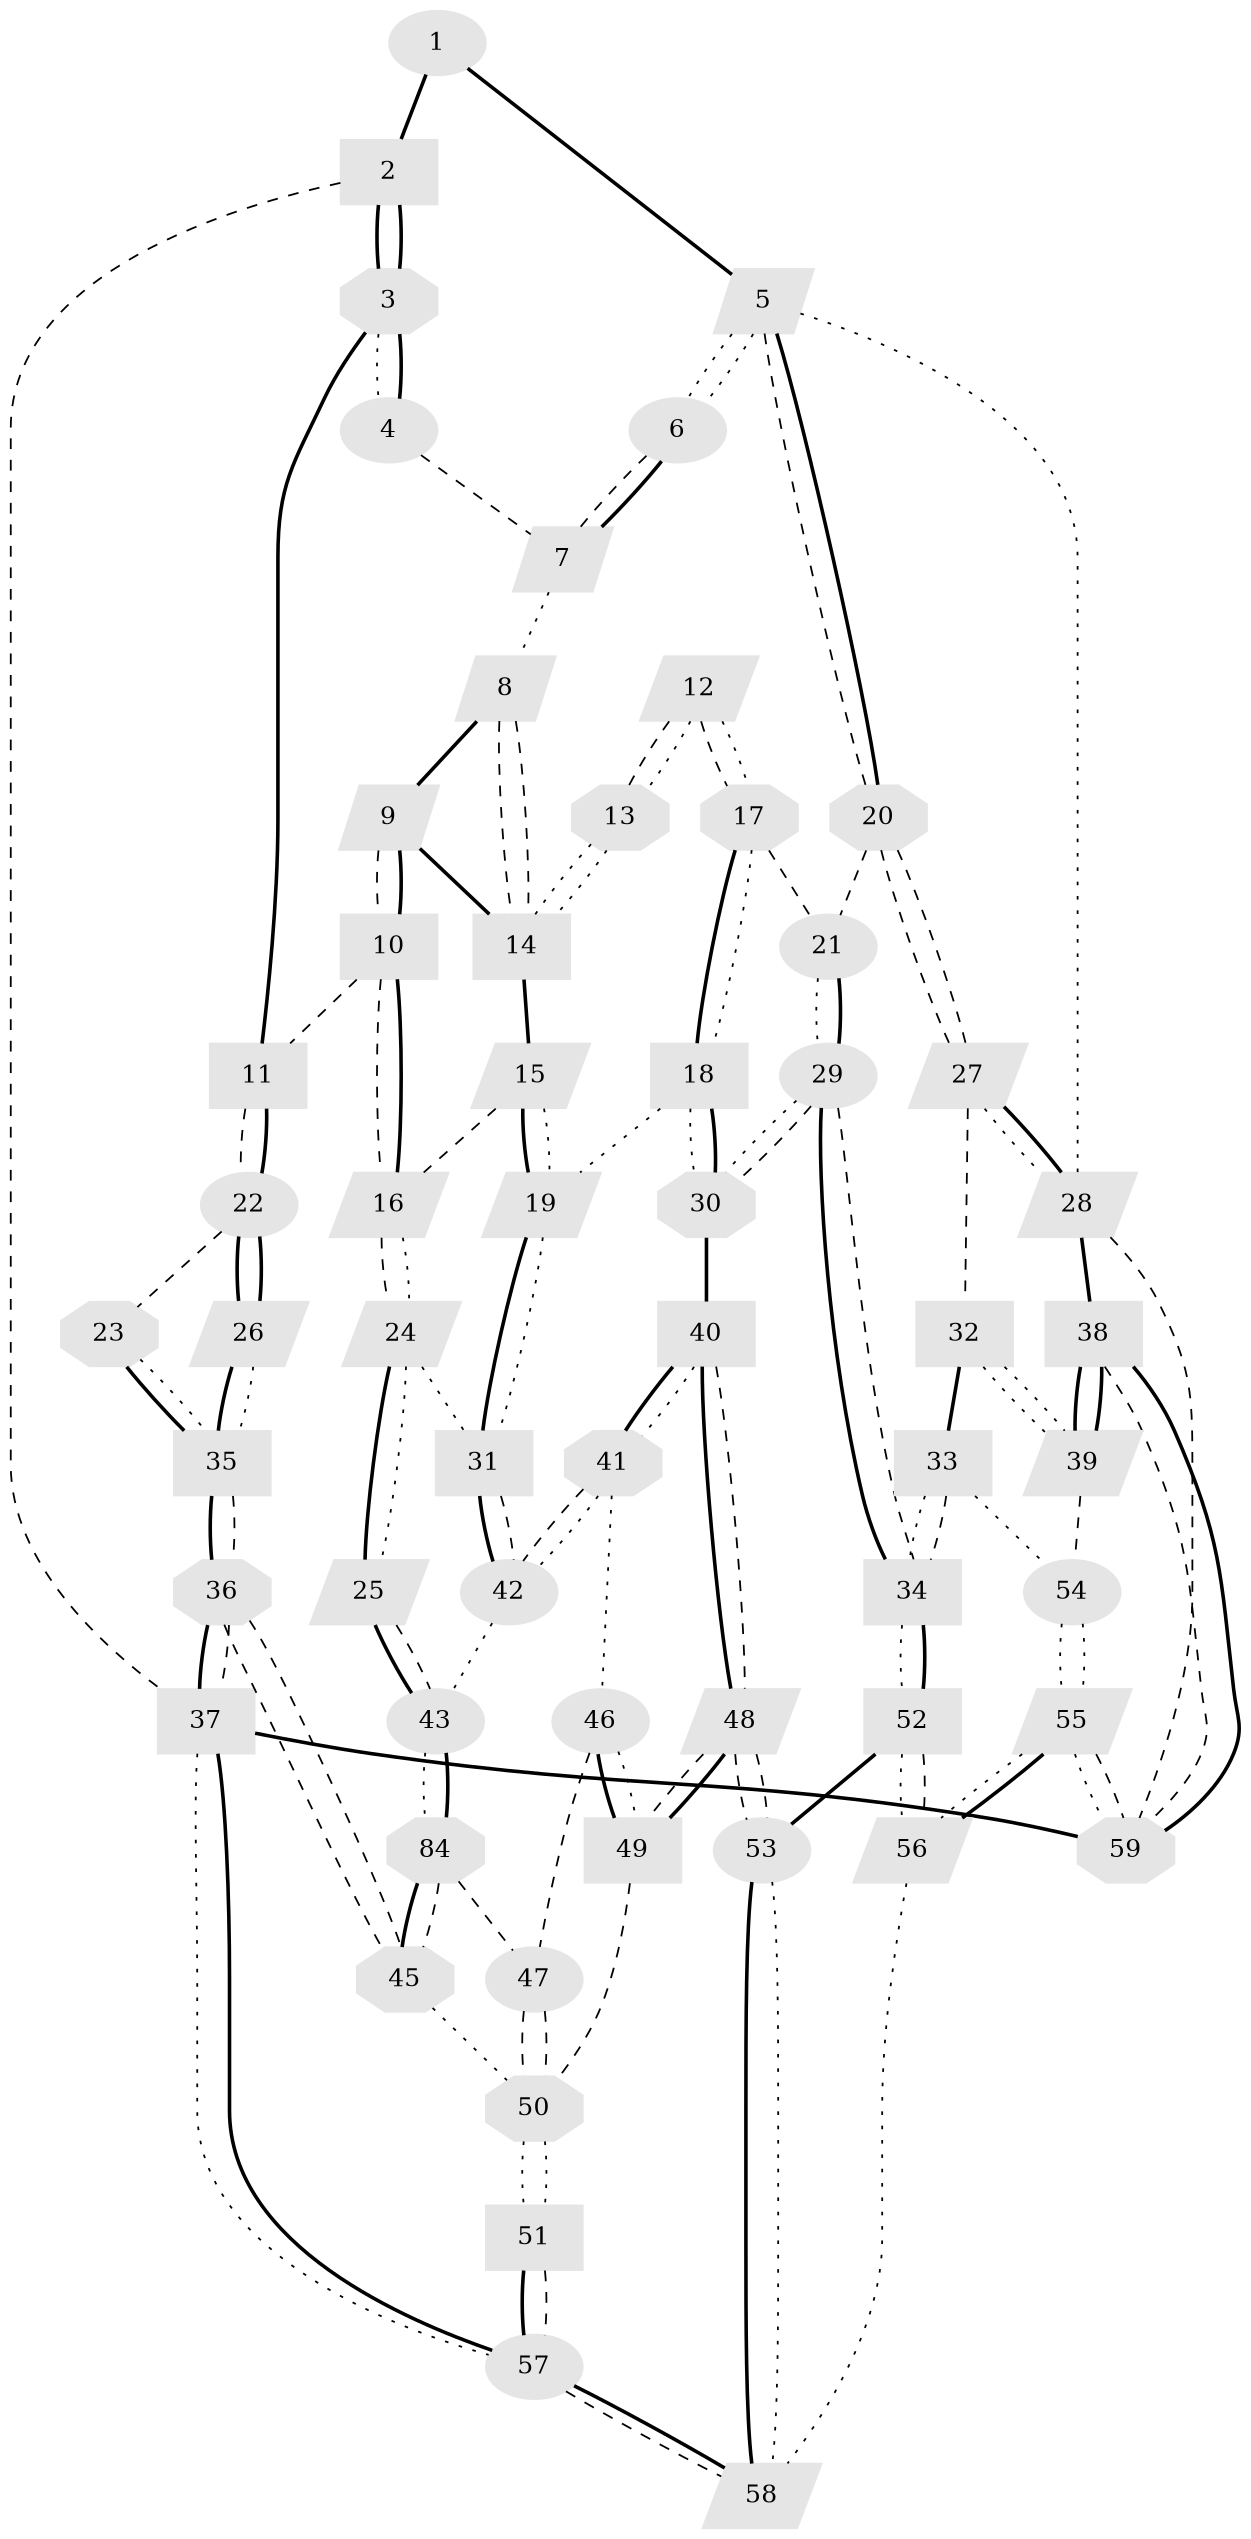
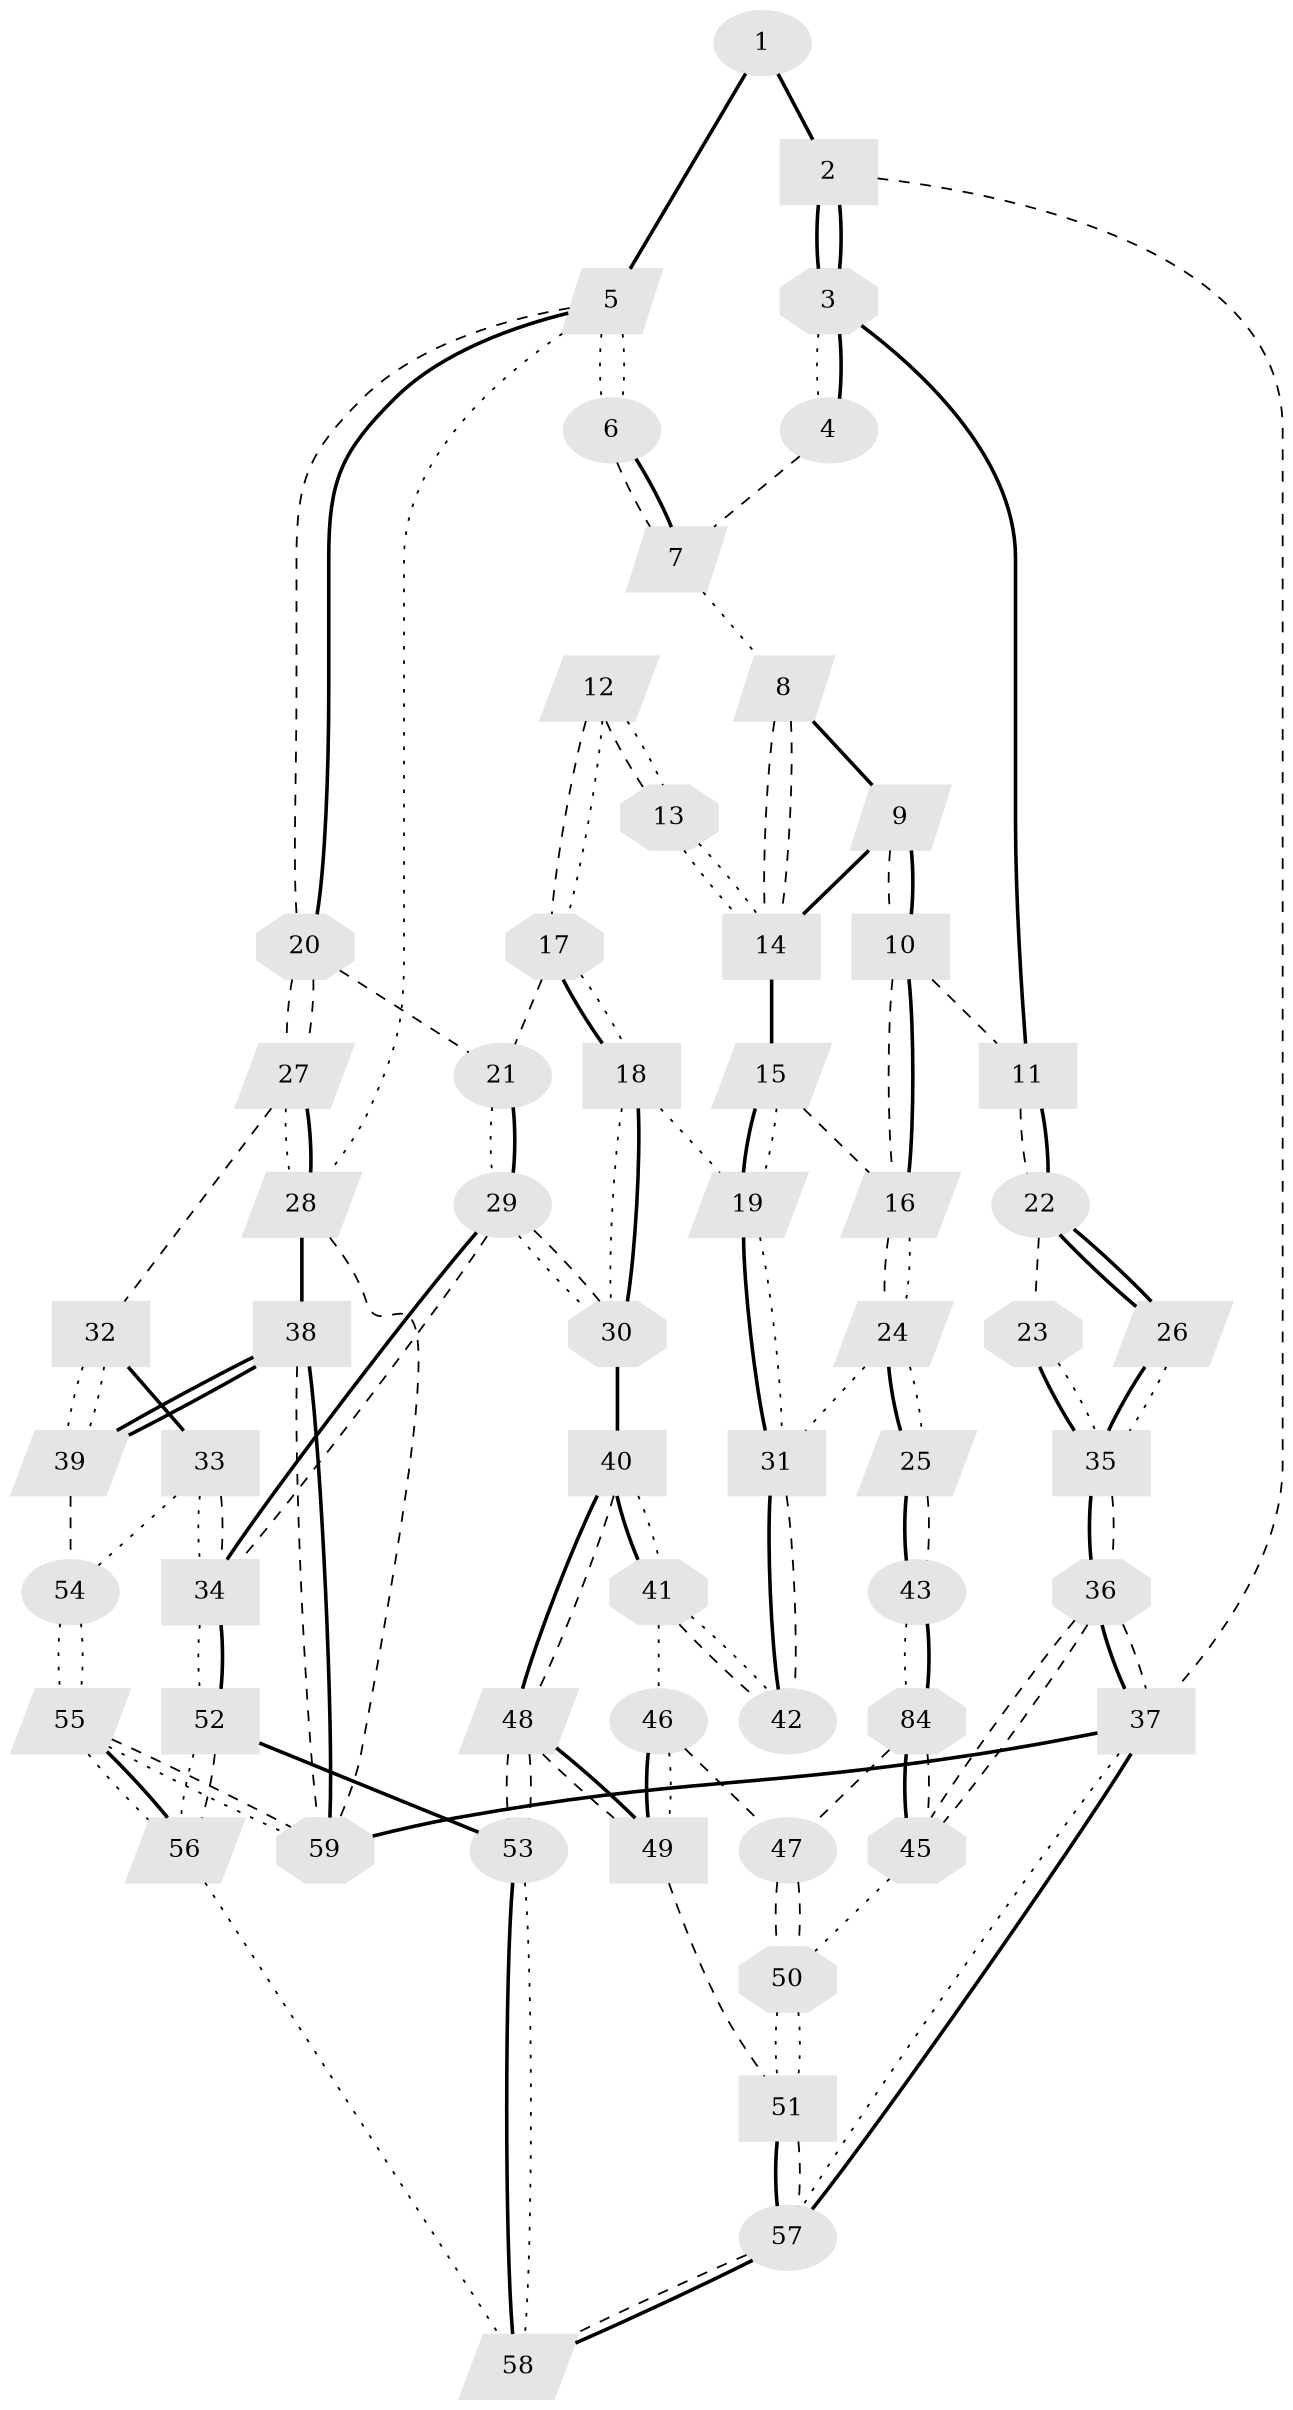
(472, 1657) -> none
(608, 1986) -> (709, 1983)
